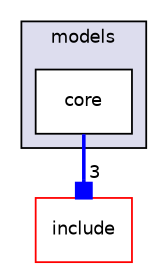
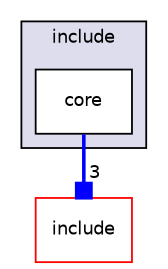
(84, 38) -> (84, 38)
